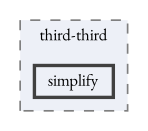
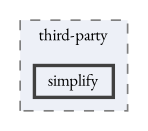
(74, 36) -> (74, 36)
